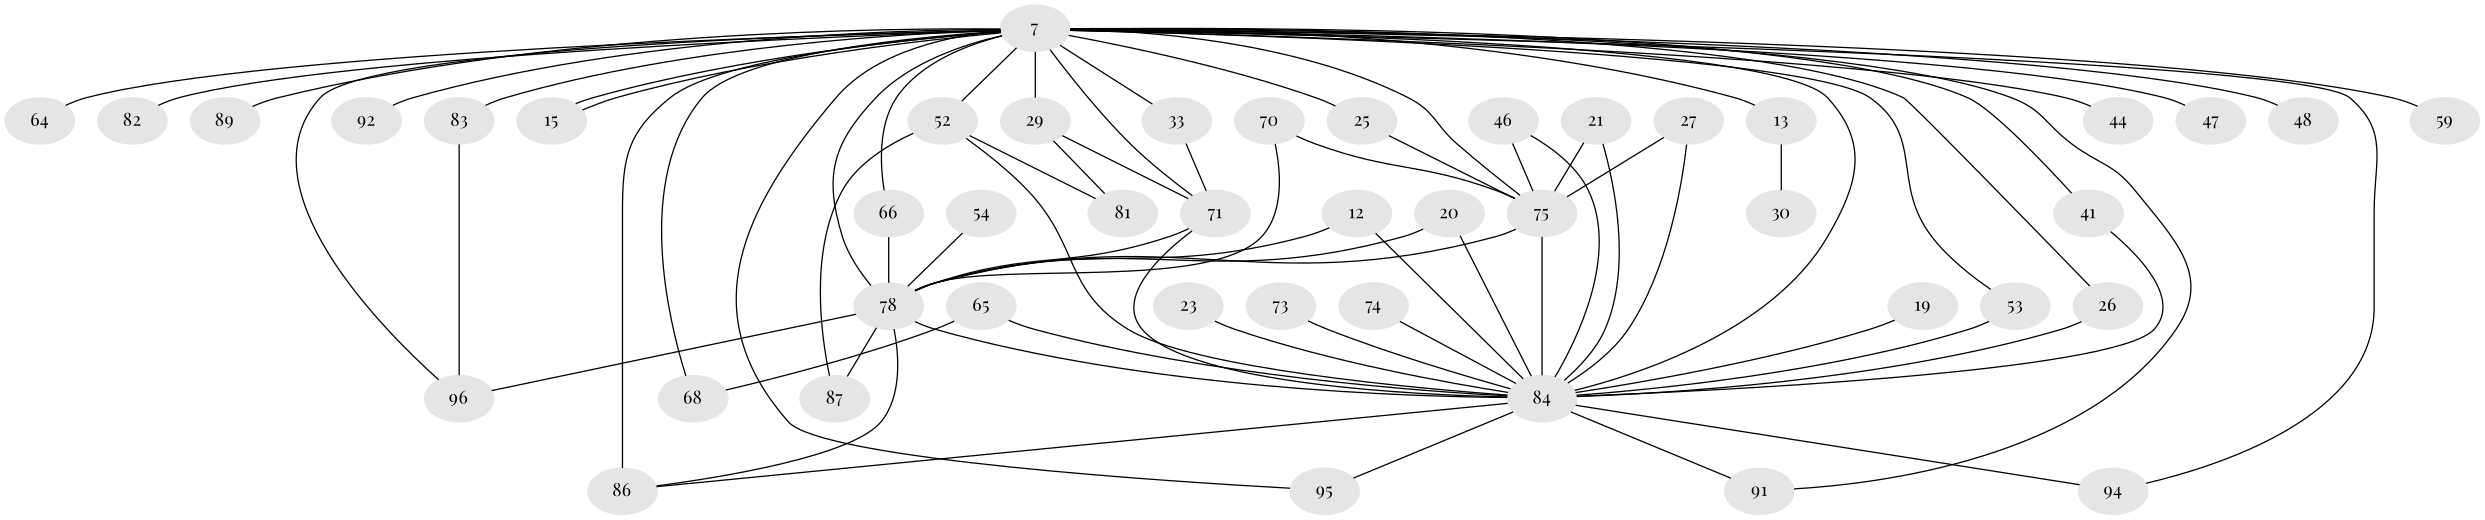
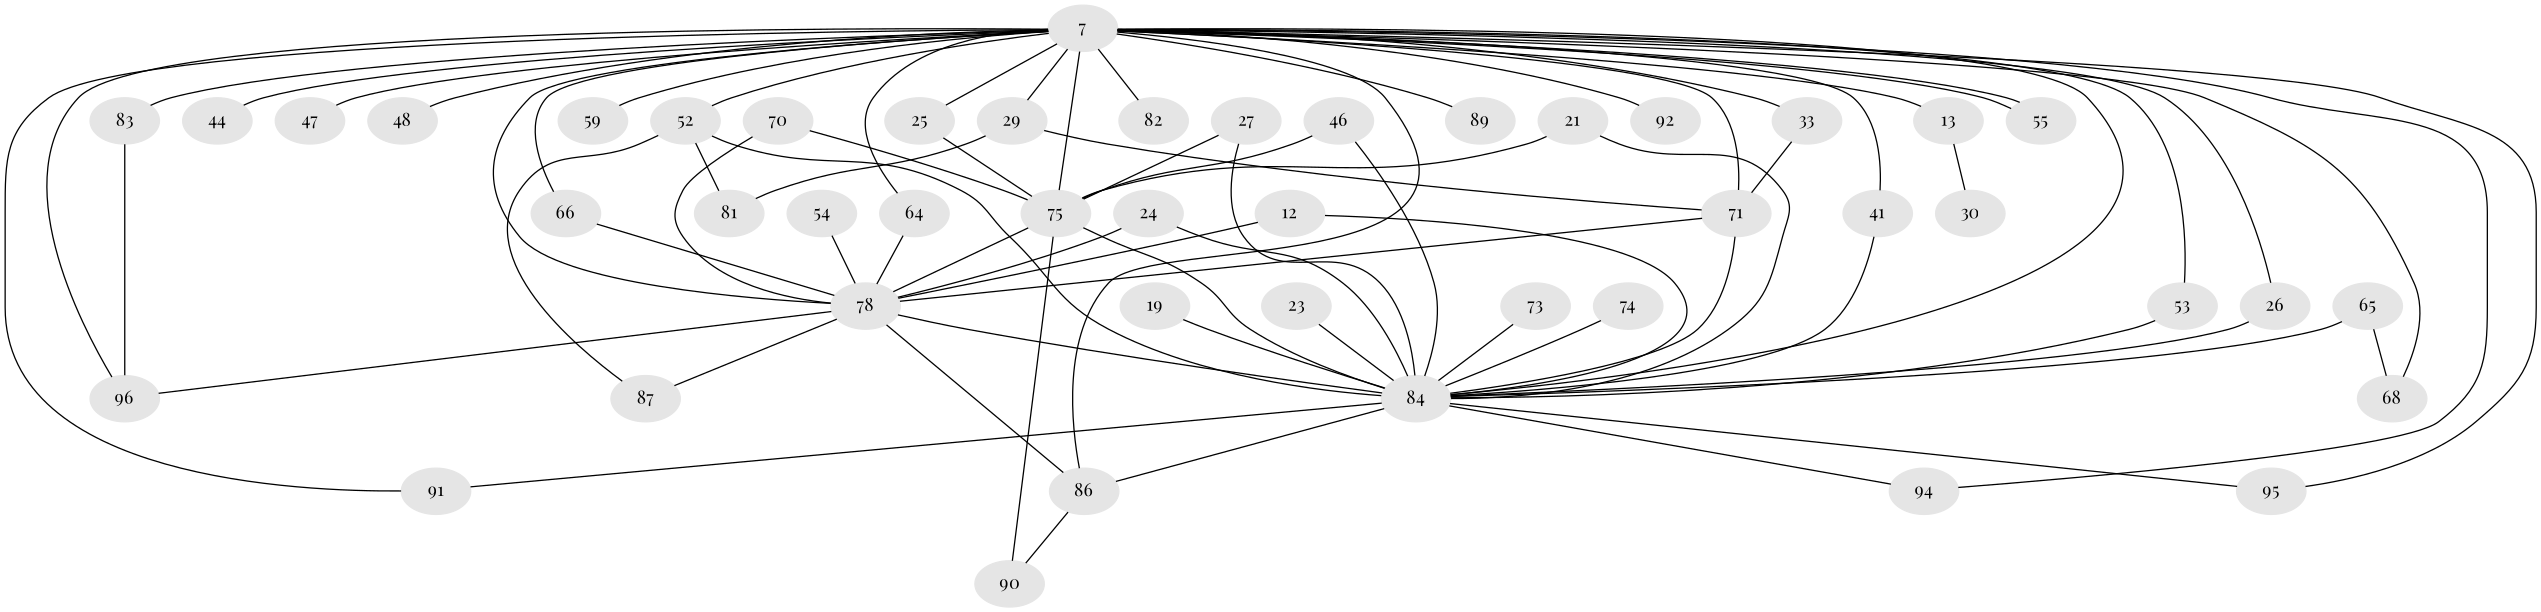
(552, 121) -> (2041, 121)
(1449, 213) -> (1148, 213)
none -> (890, 260)
none -> (1010, 584)
